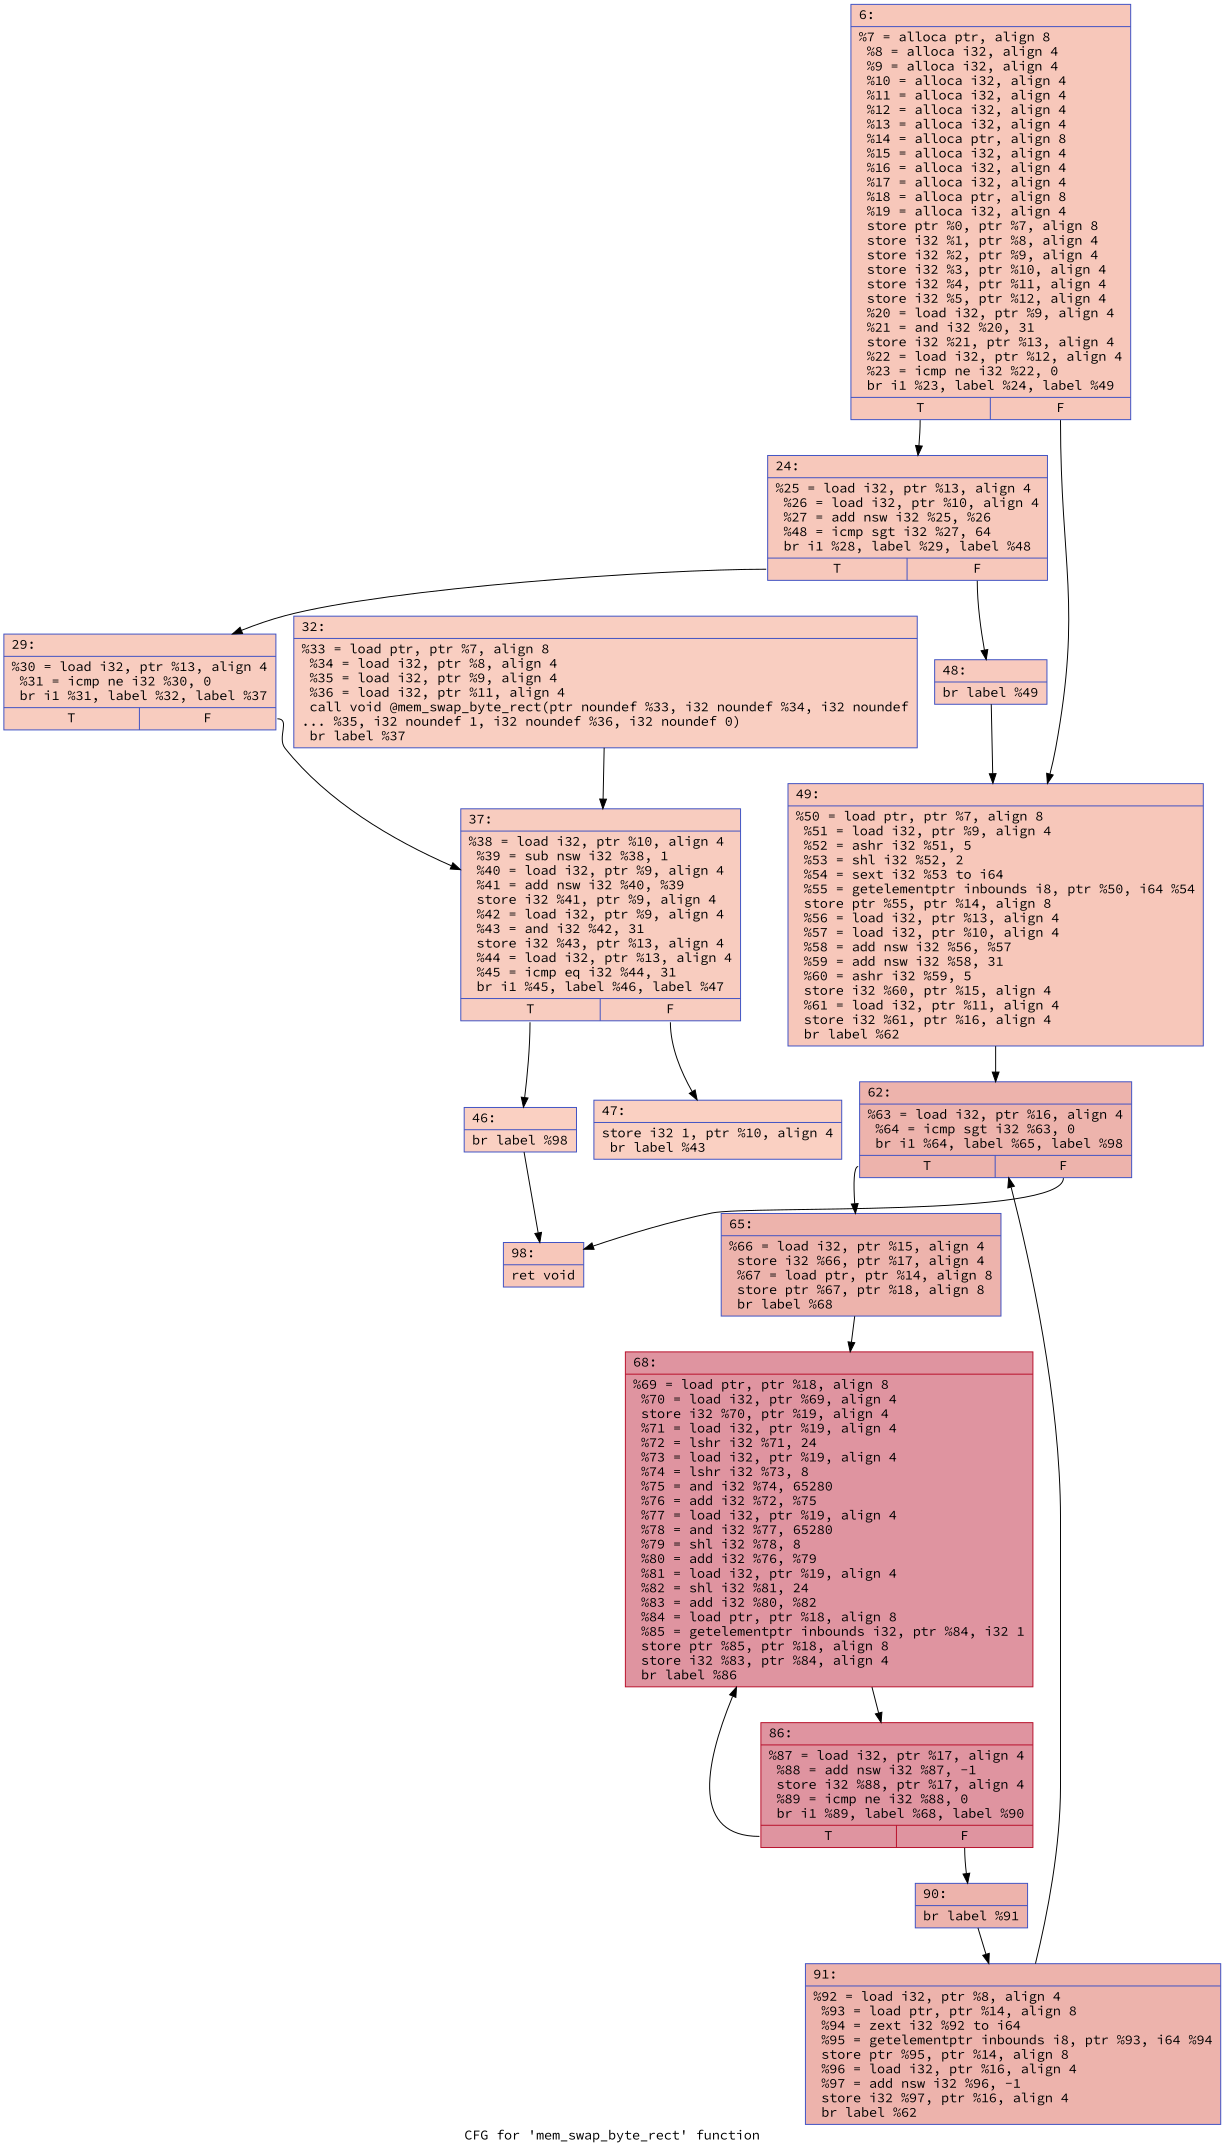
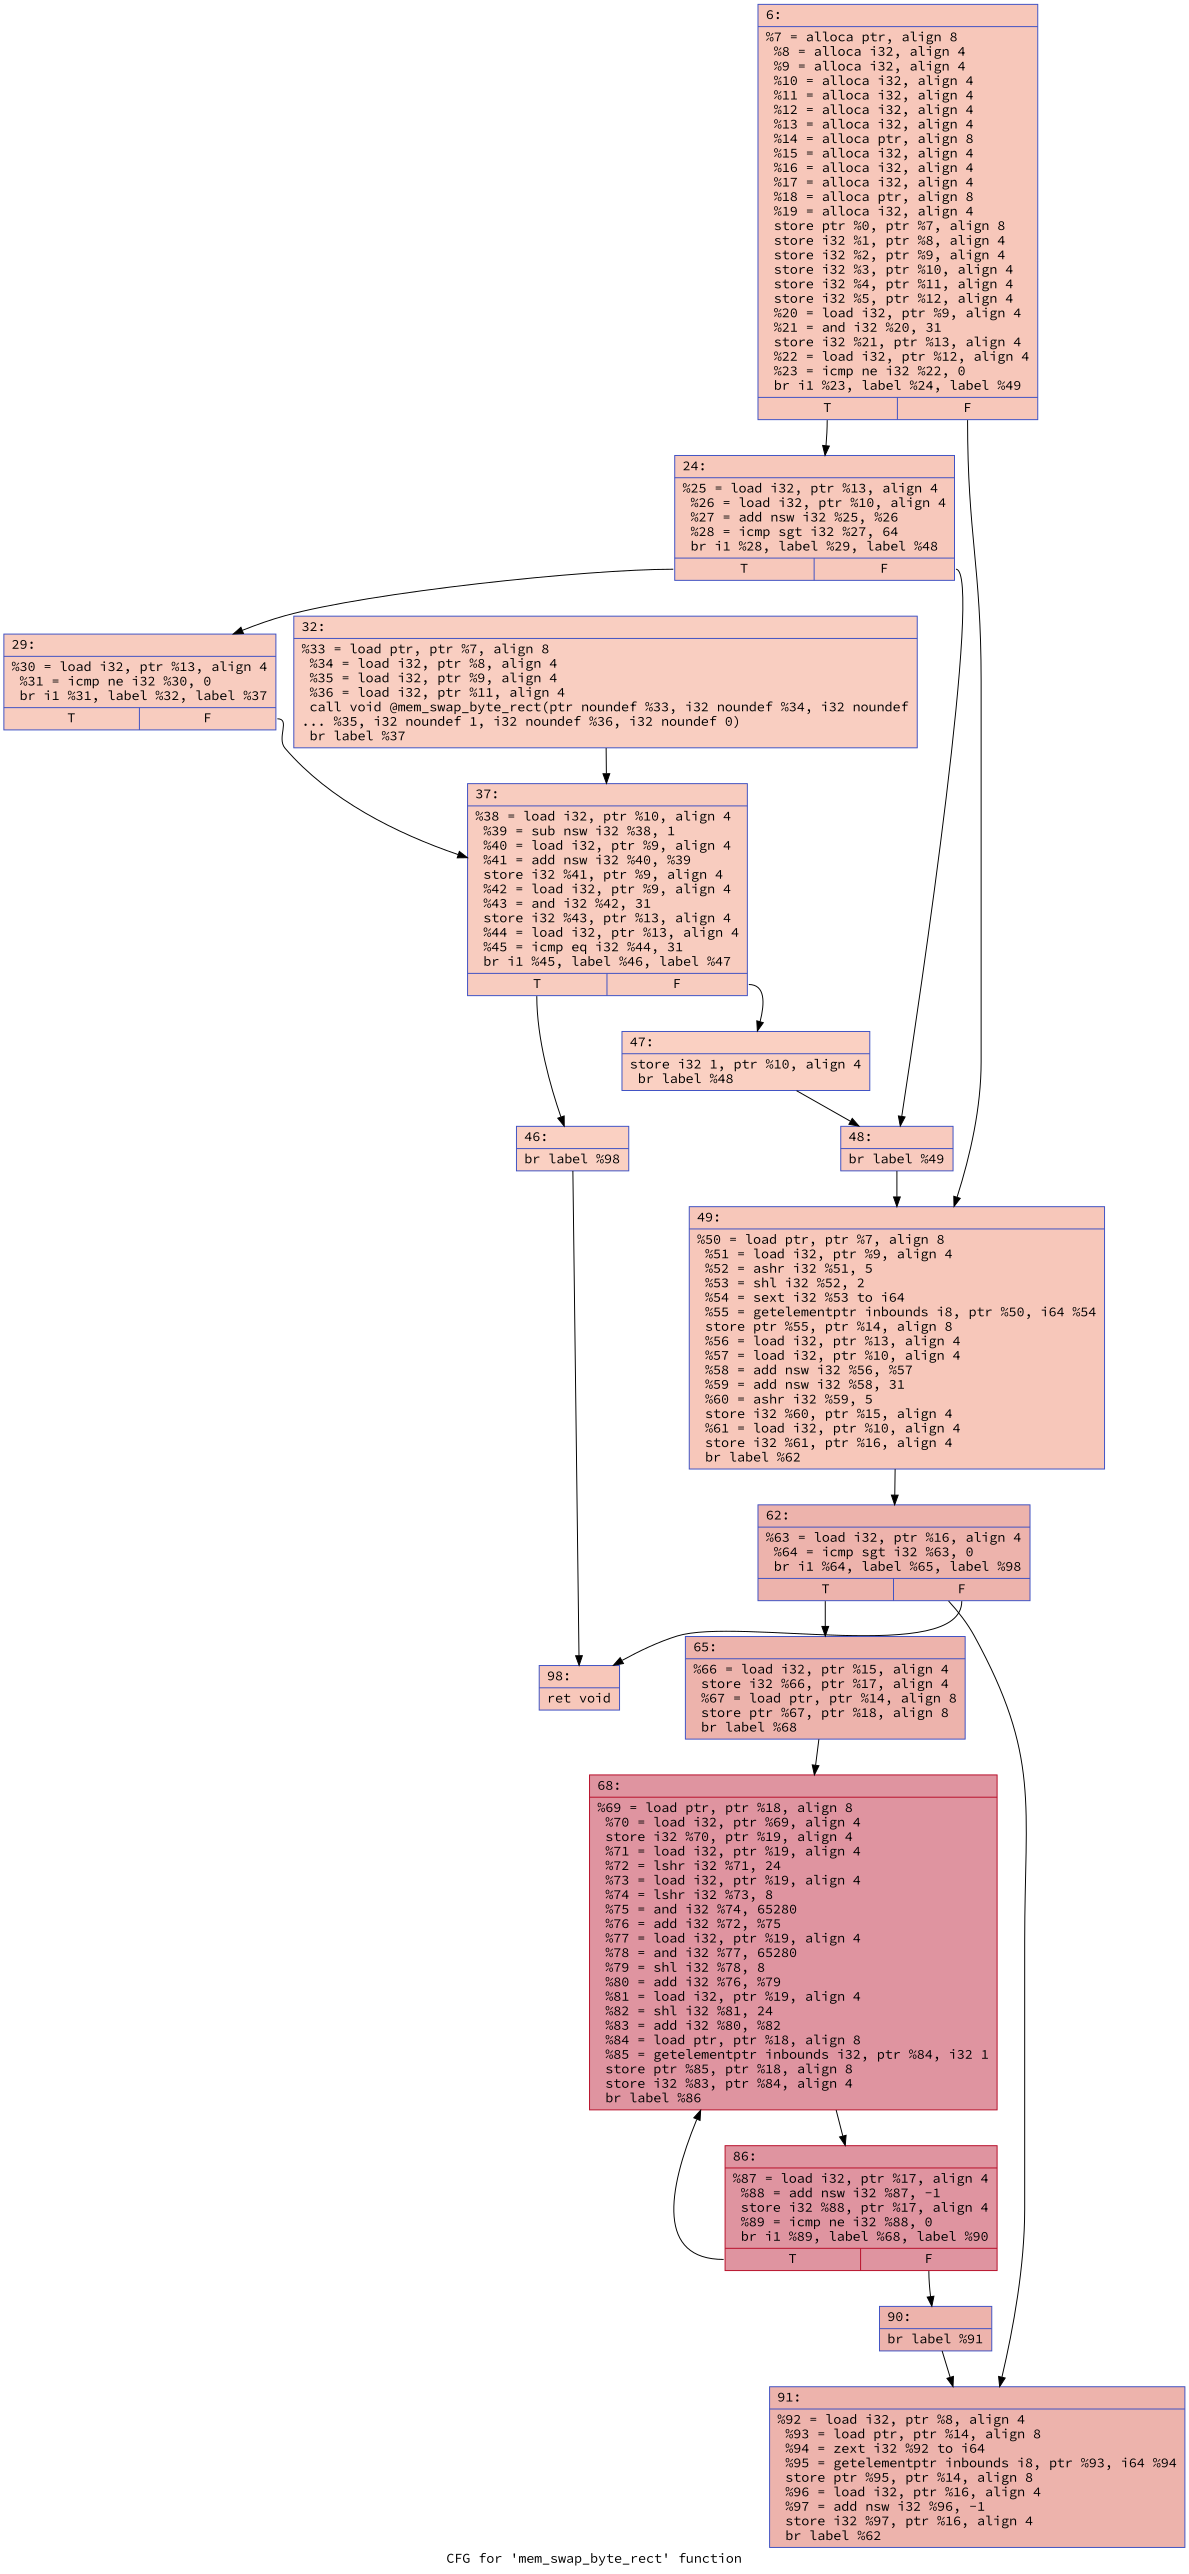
(883, 532) -> (790, 532)
(928, 1005) -> (829, 1428)
none -> (823, 1106)
(654, 1148) -> (682, 1079)
(1061, 1574) -> (1025, 1981)
